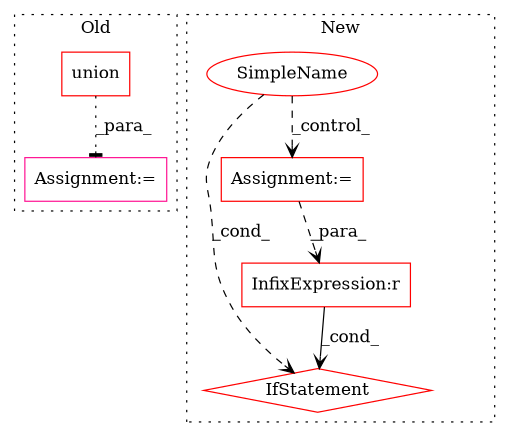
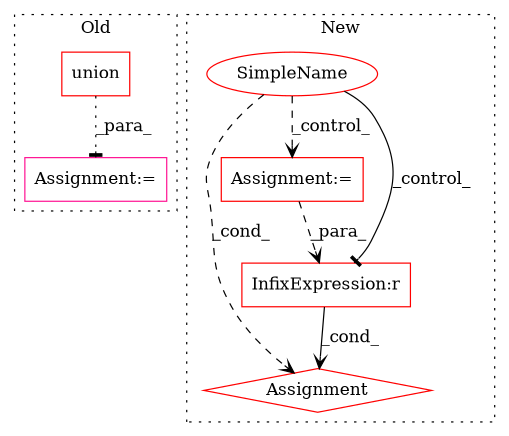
none -> (393, 170)
(318, 390) -> (318, 390)
